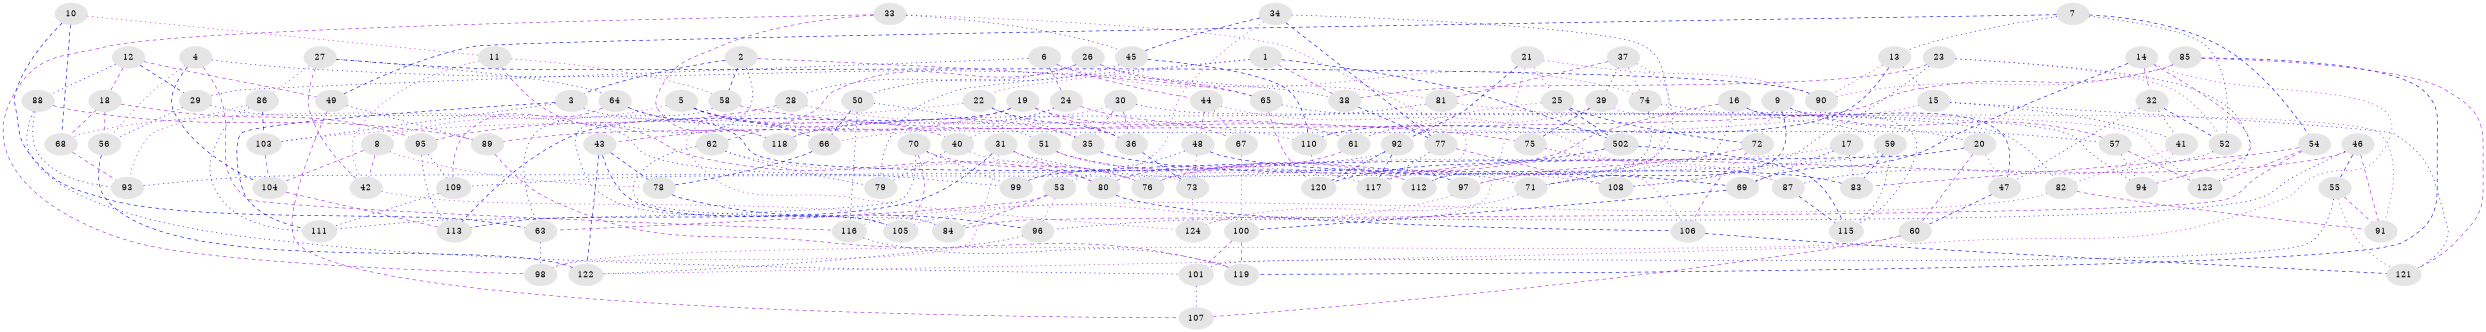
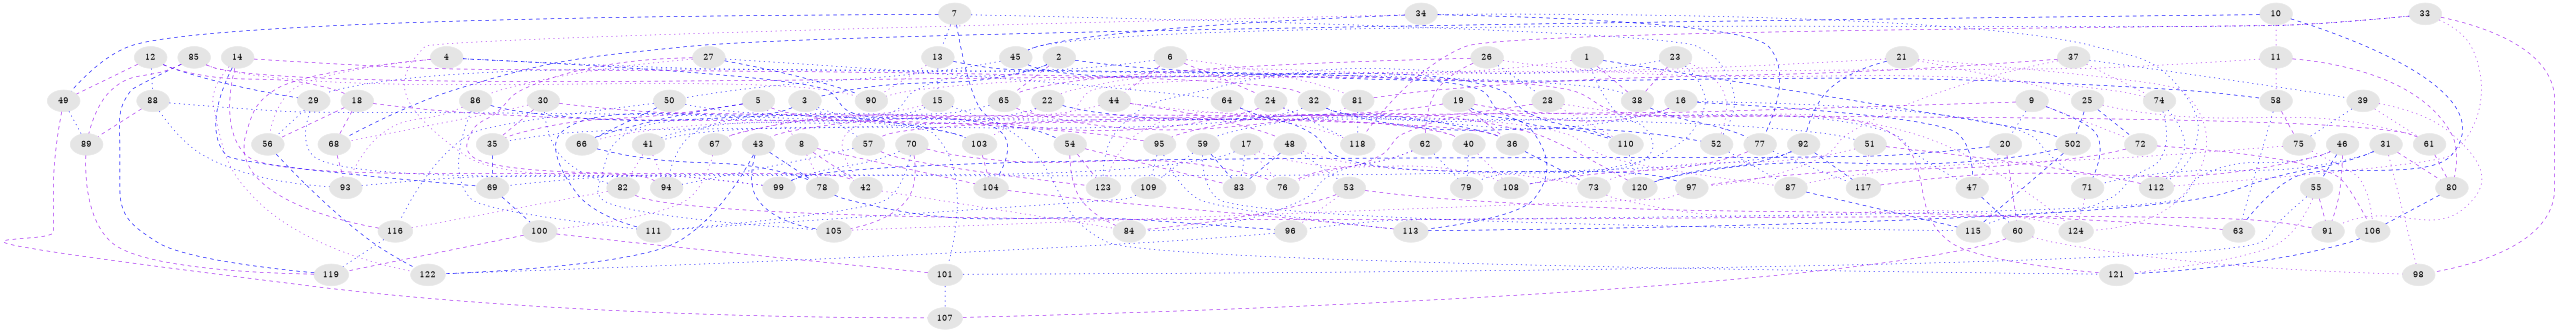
(509, 114) -> none
(1571, 120) -> (2341, 116)
(541, 253) -> none
